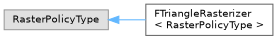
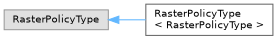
(209, 20) -> (209, 20)
